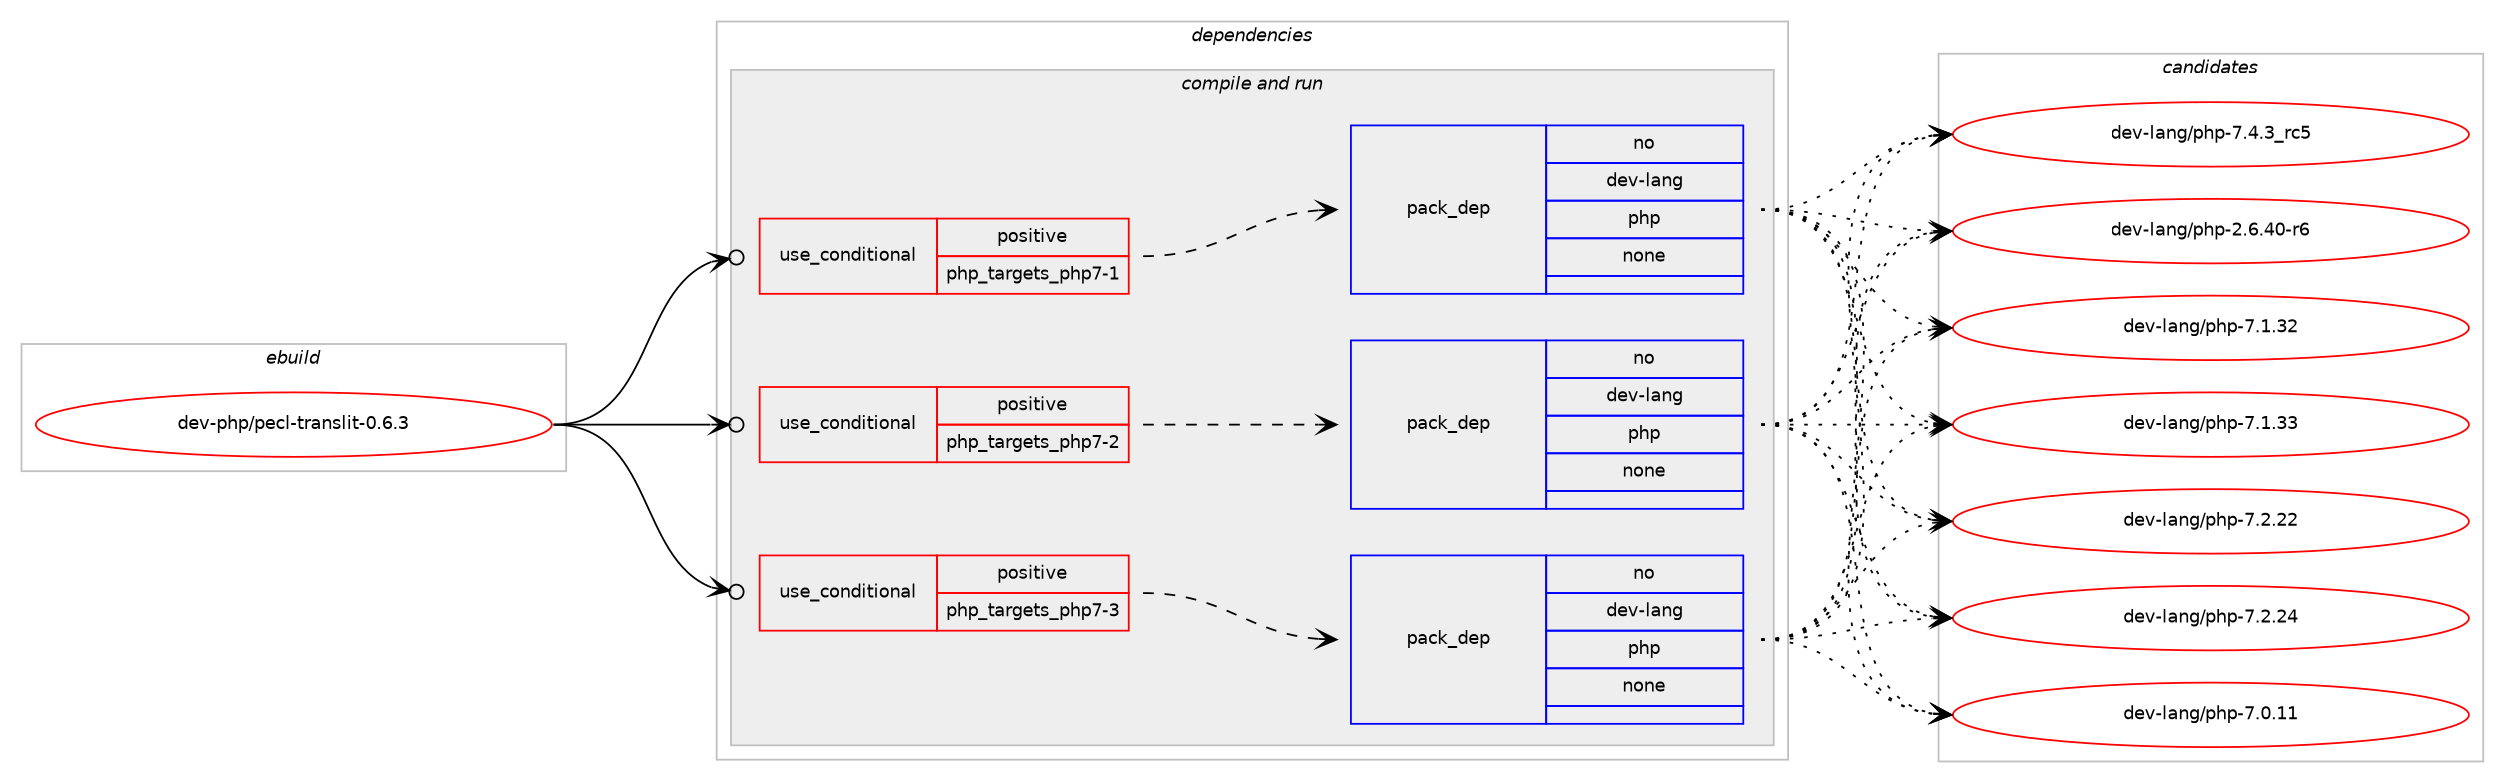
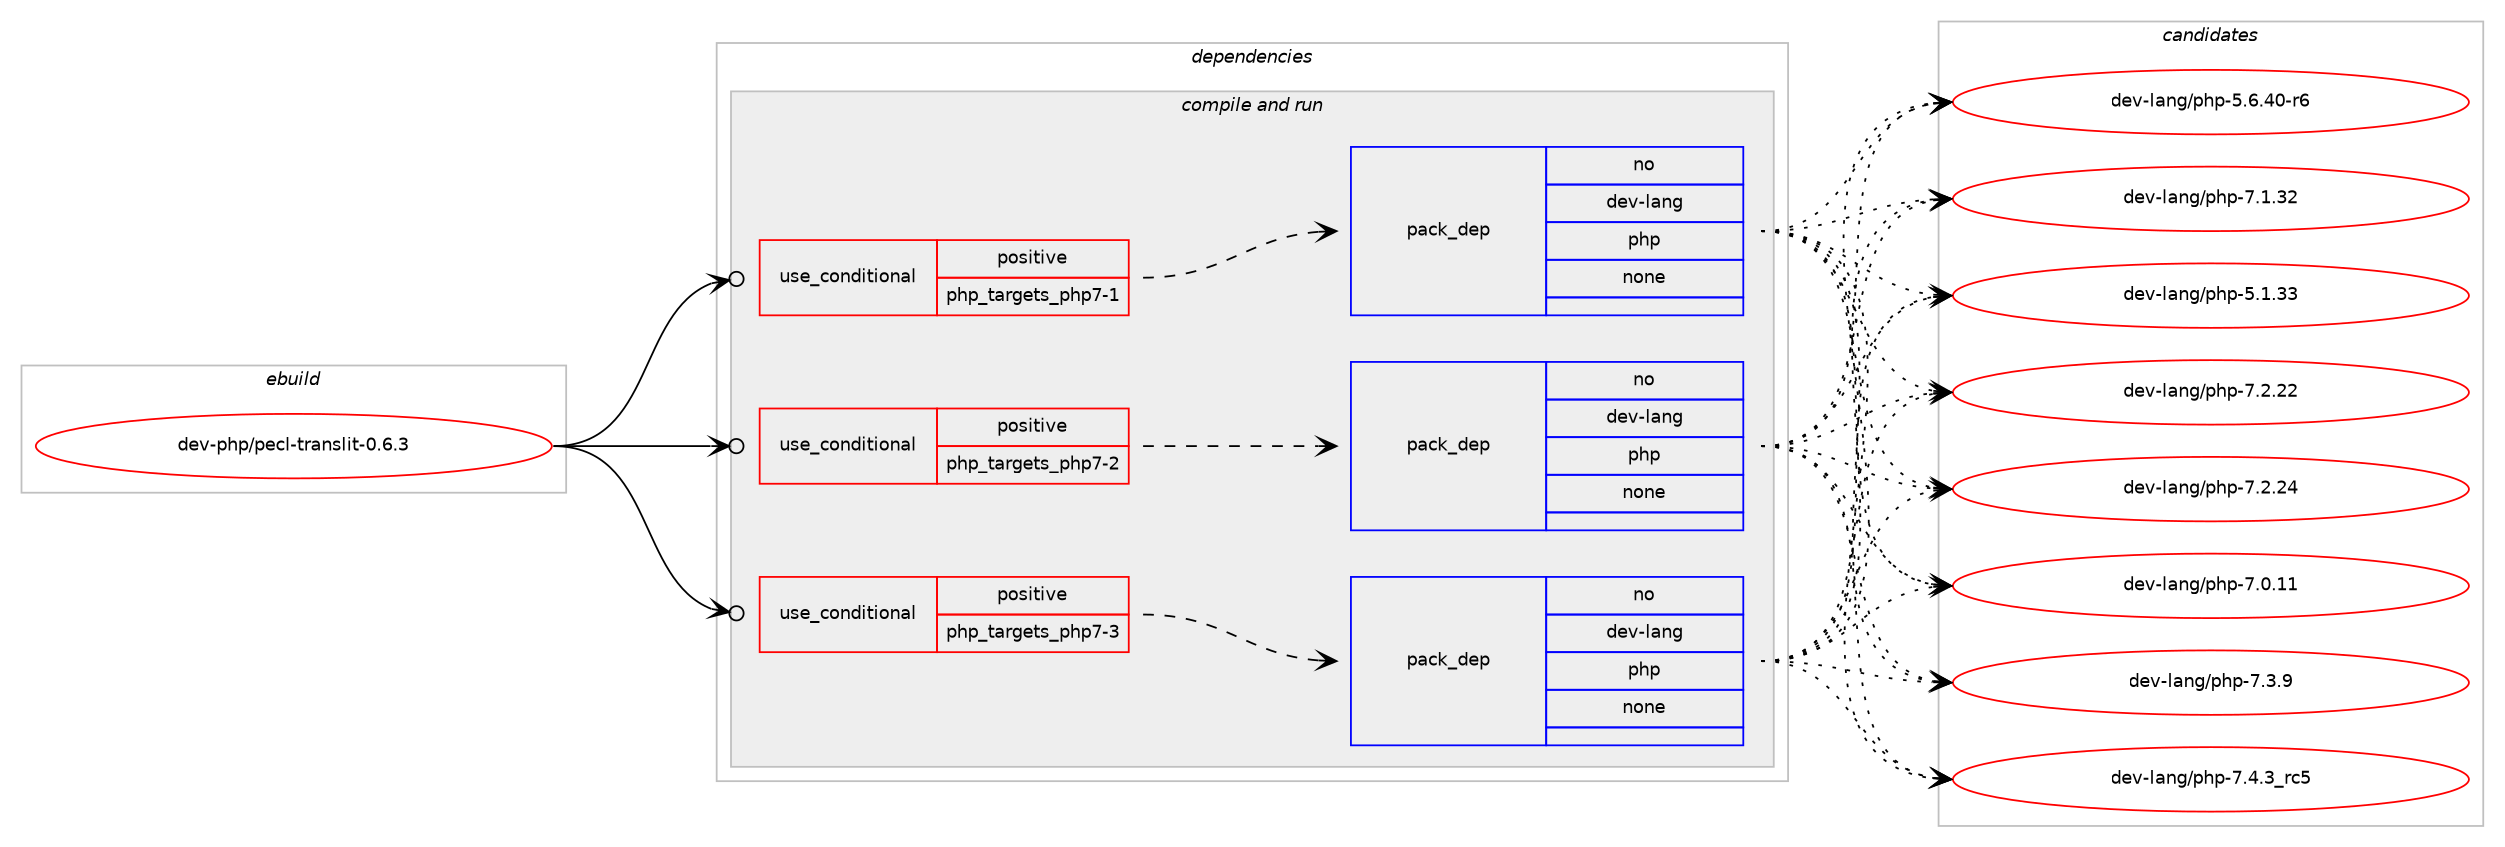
(2211, 231) -> (2211, 102)
(2211, 425) -> (2211, 296)
none -> (2211, 683)
